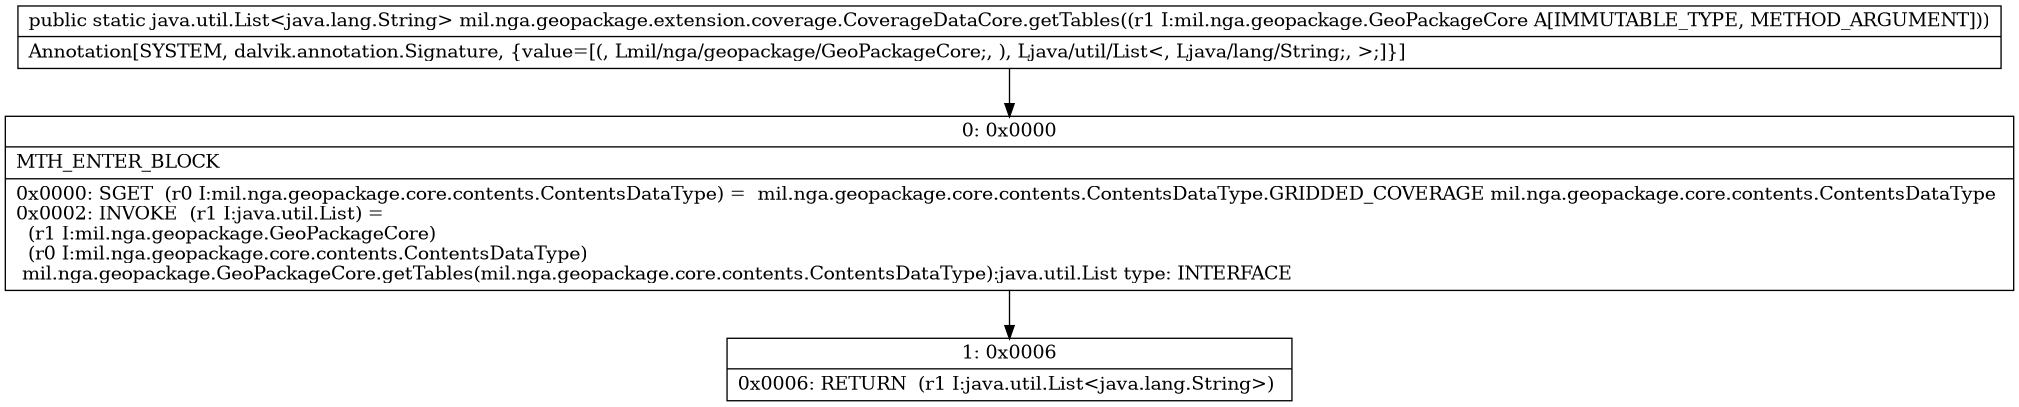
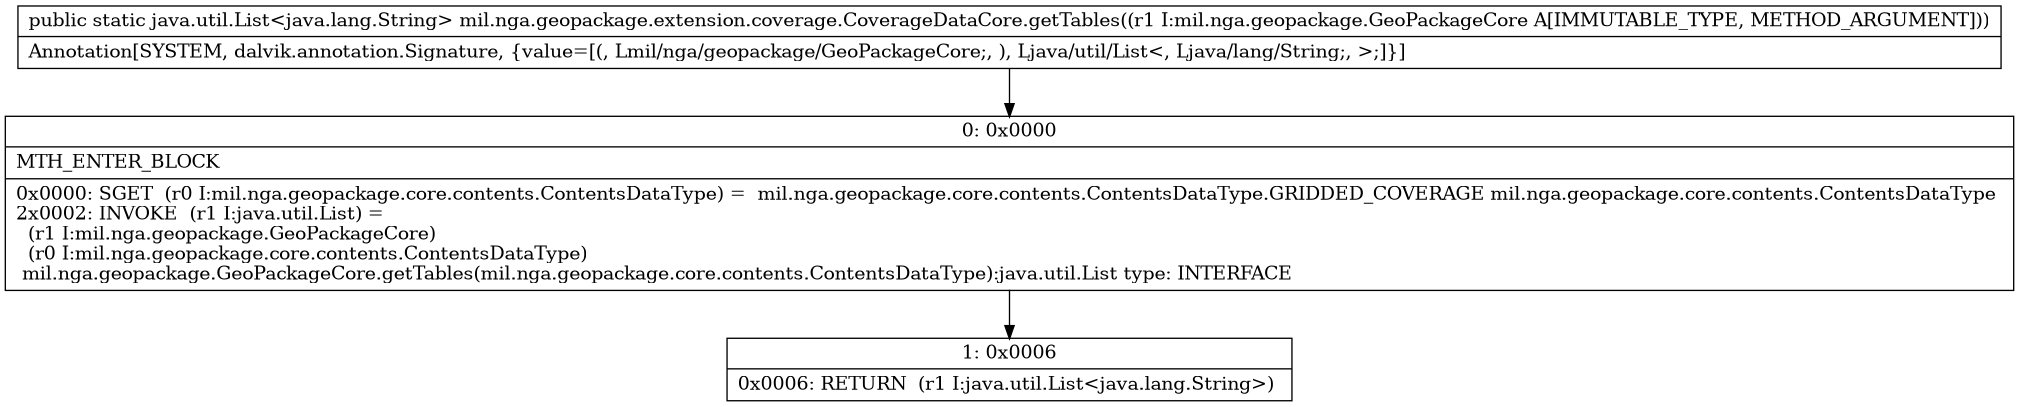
(203, 214) -> (203, 214)
